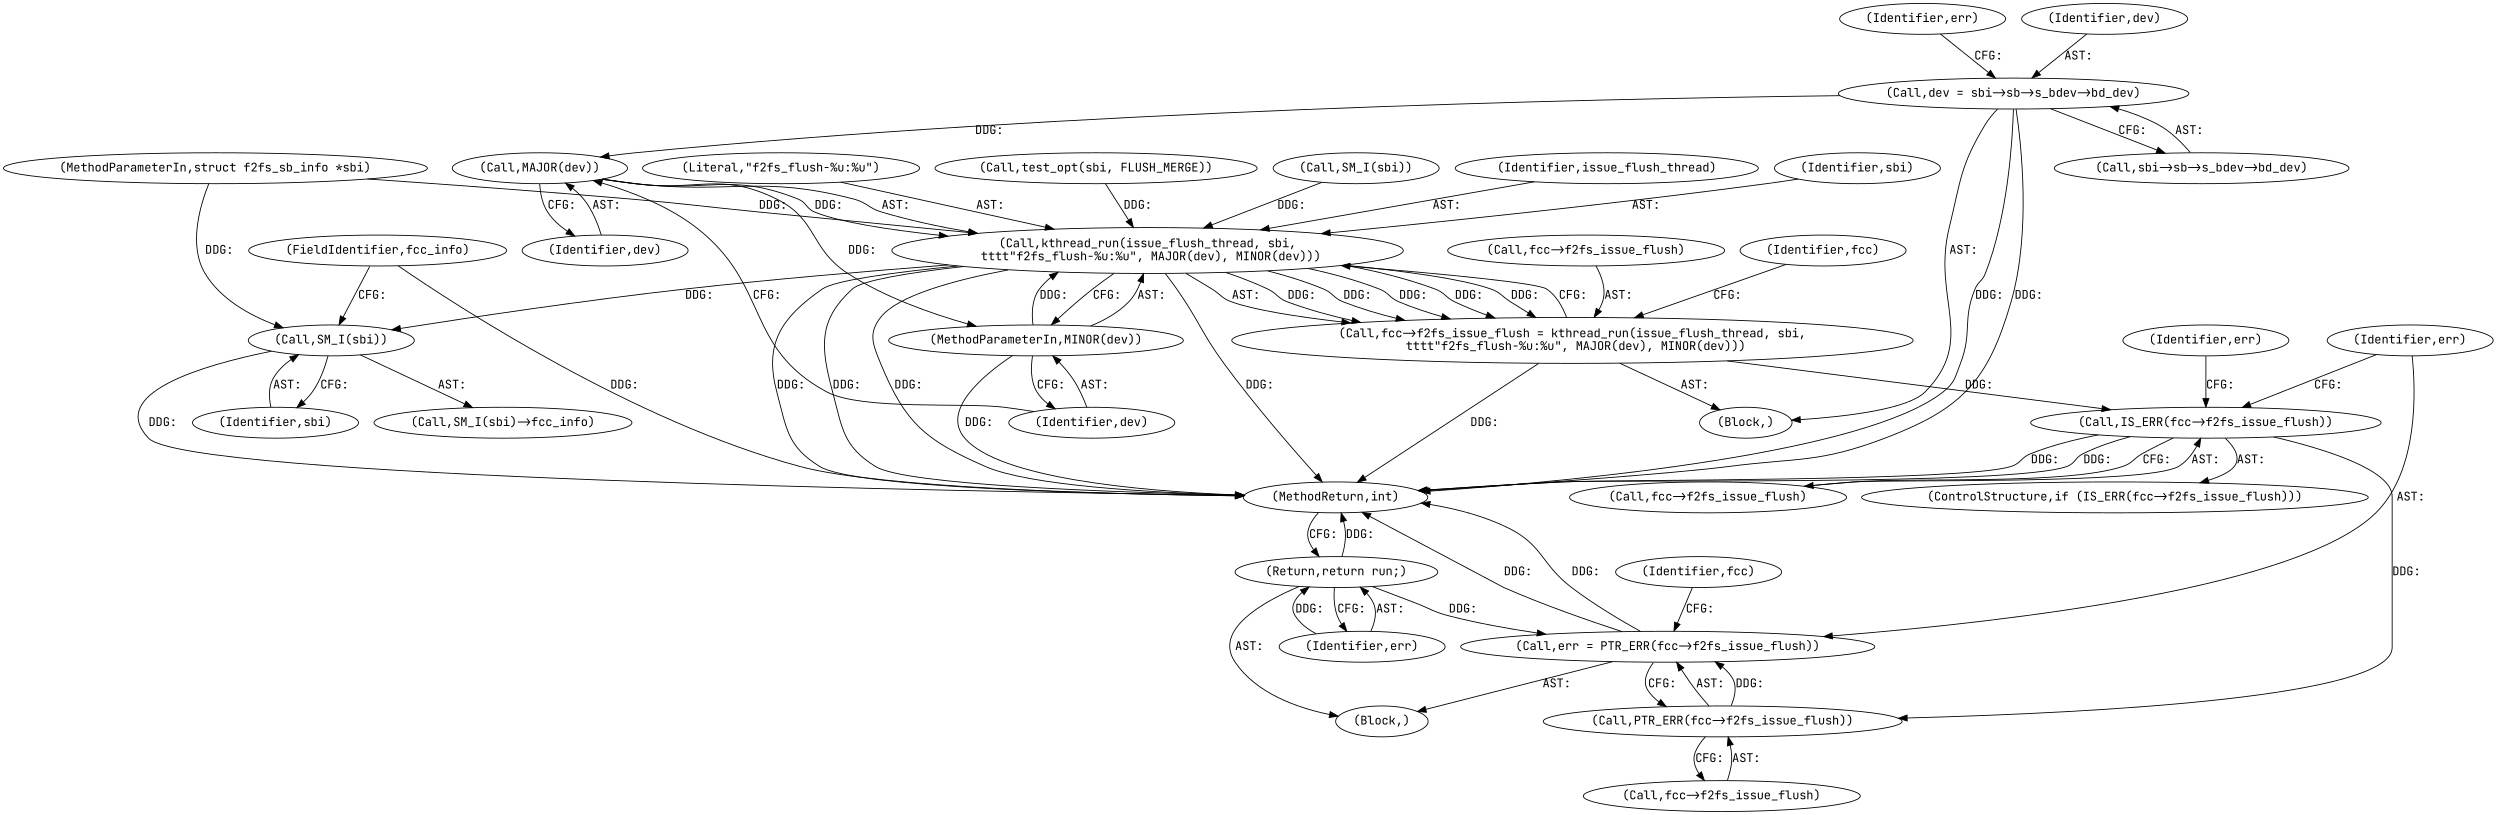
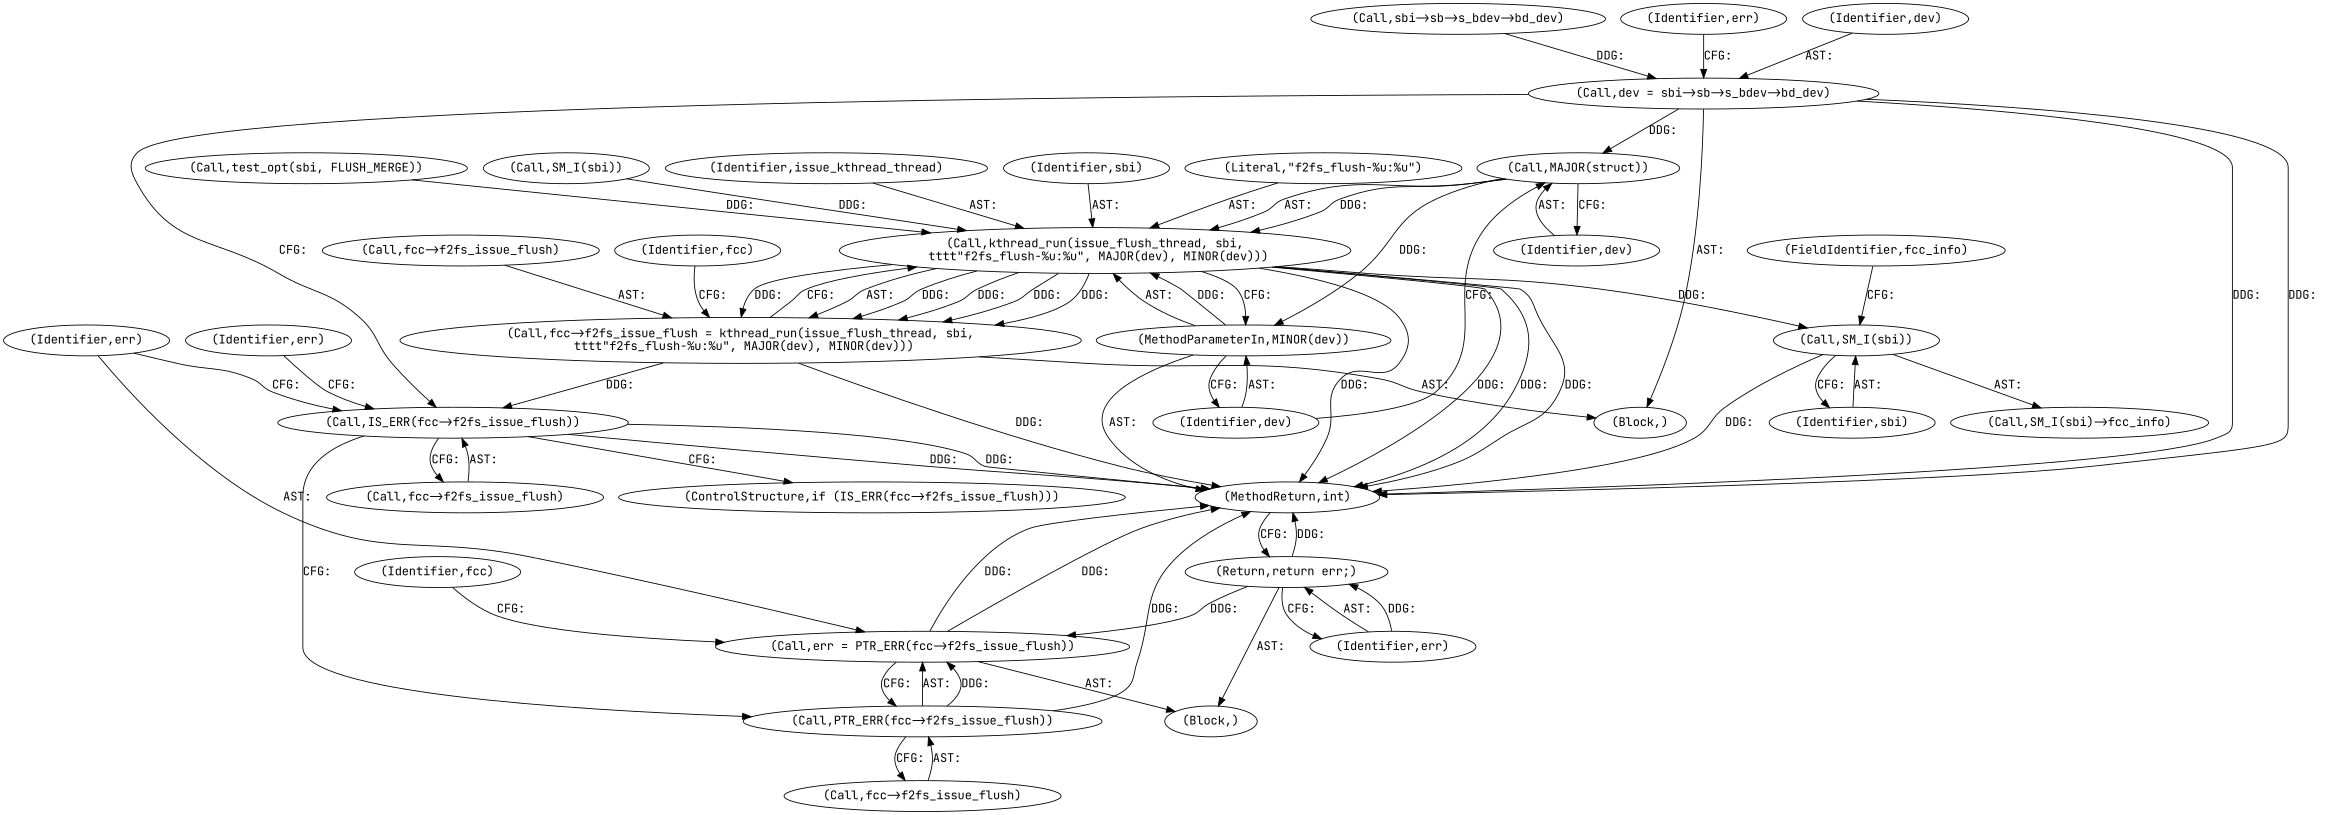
(2104, 129) -> (627, 108)
(2193, 131) -> (1614, 56)
(215, 168) -> none
(540, 168) -> (1578, 168)
(1607, 168) -> (826, 168)
(983, 423) -> (1127, 423)
(2255, 460) -> (706, 460)
(793, 464) -> (1147, 620)
(1336, 572) -> (1286, 572)
(2410, 572) -> (321, 572)
